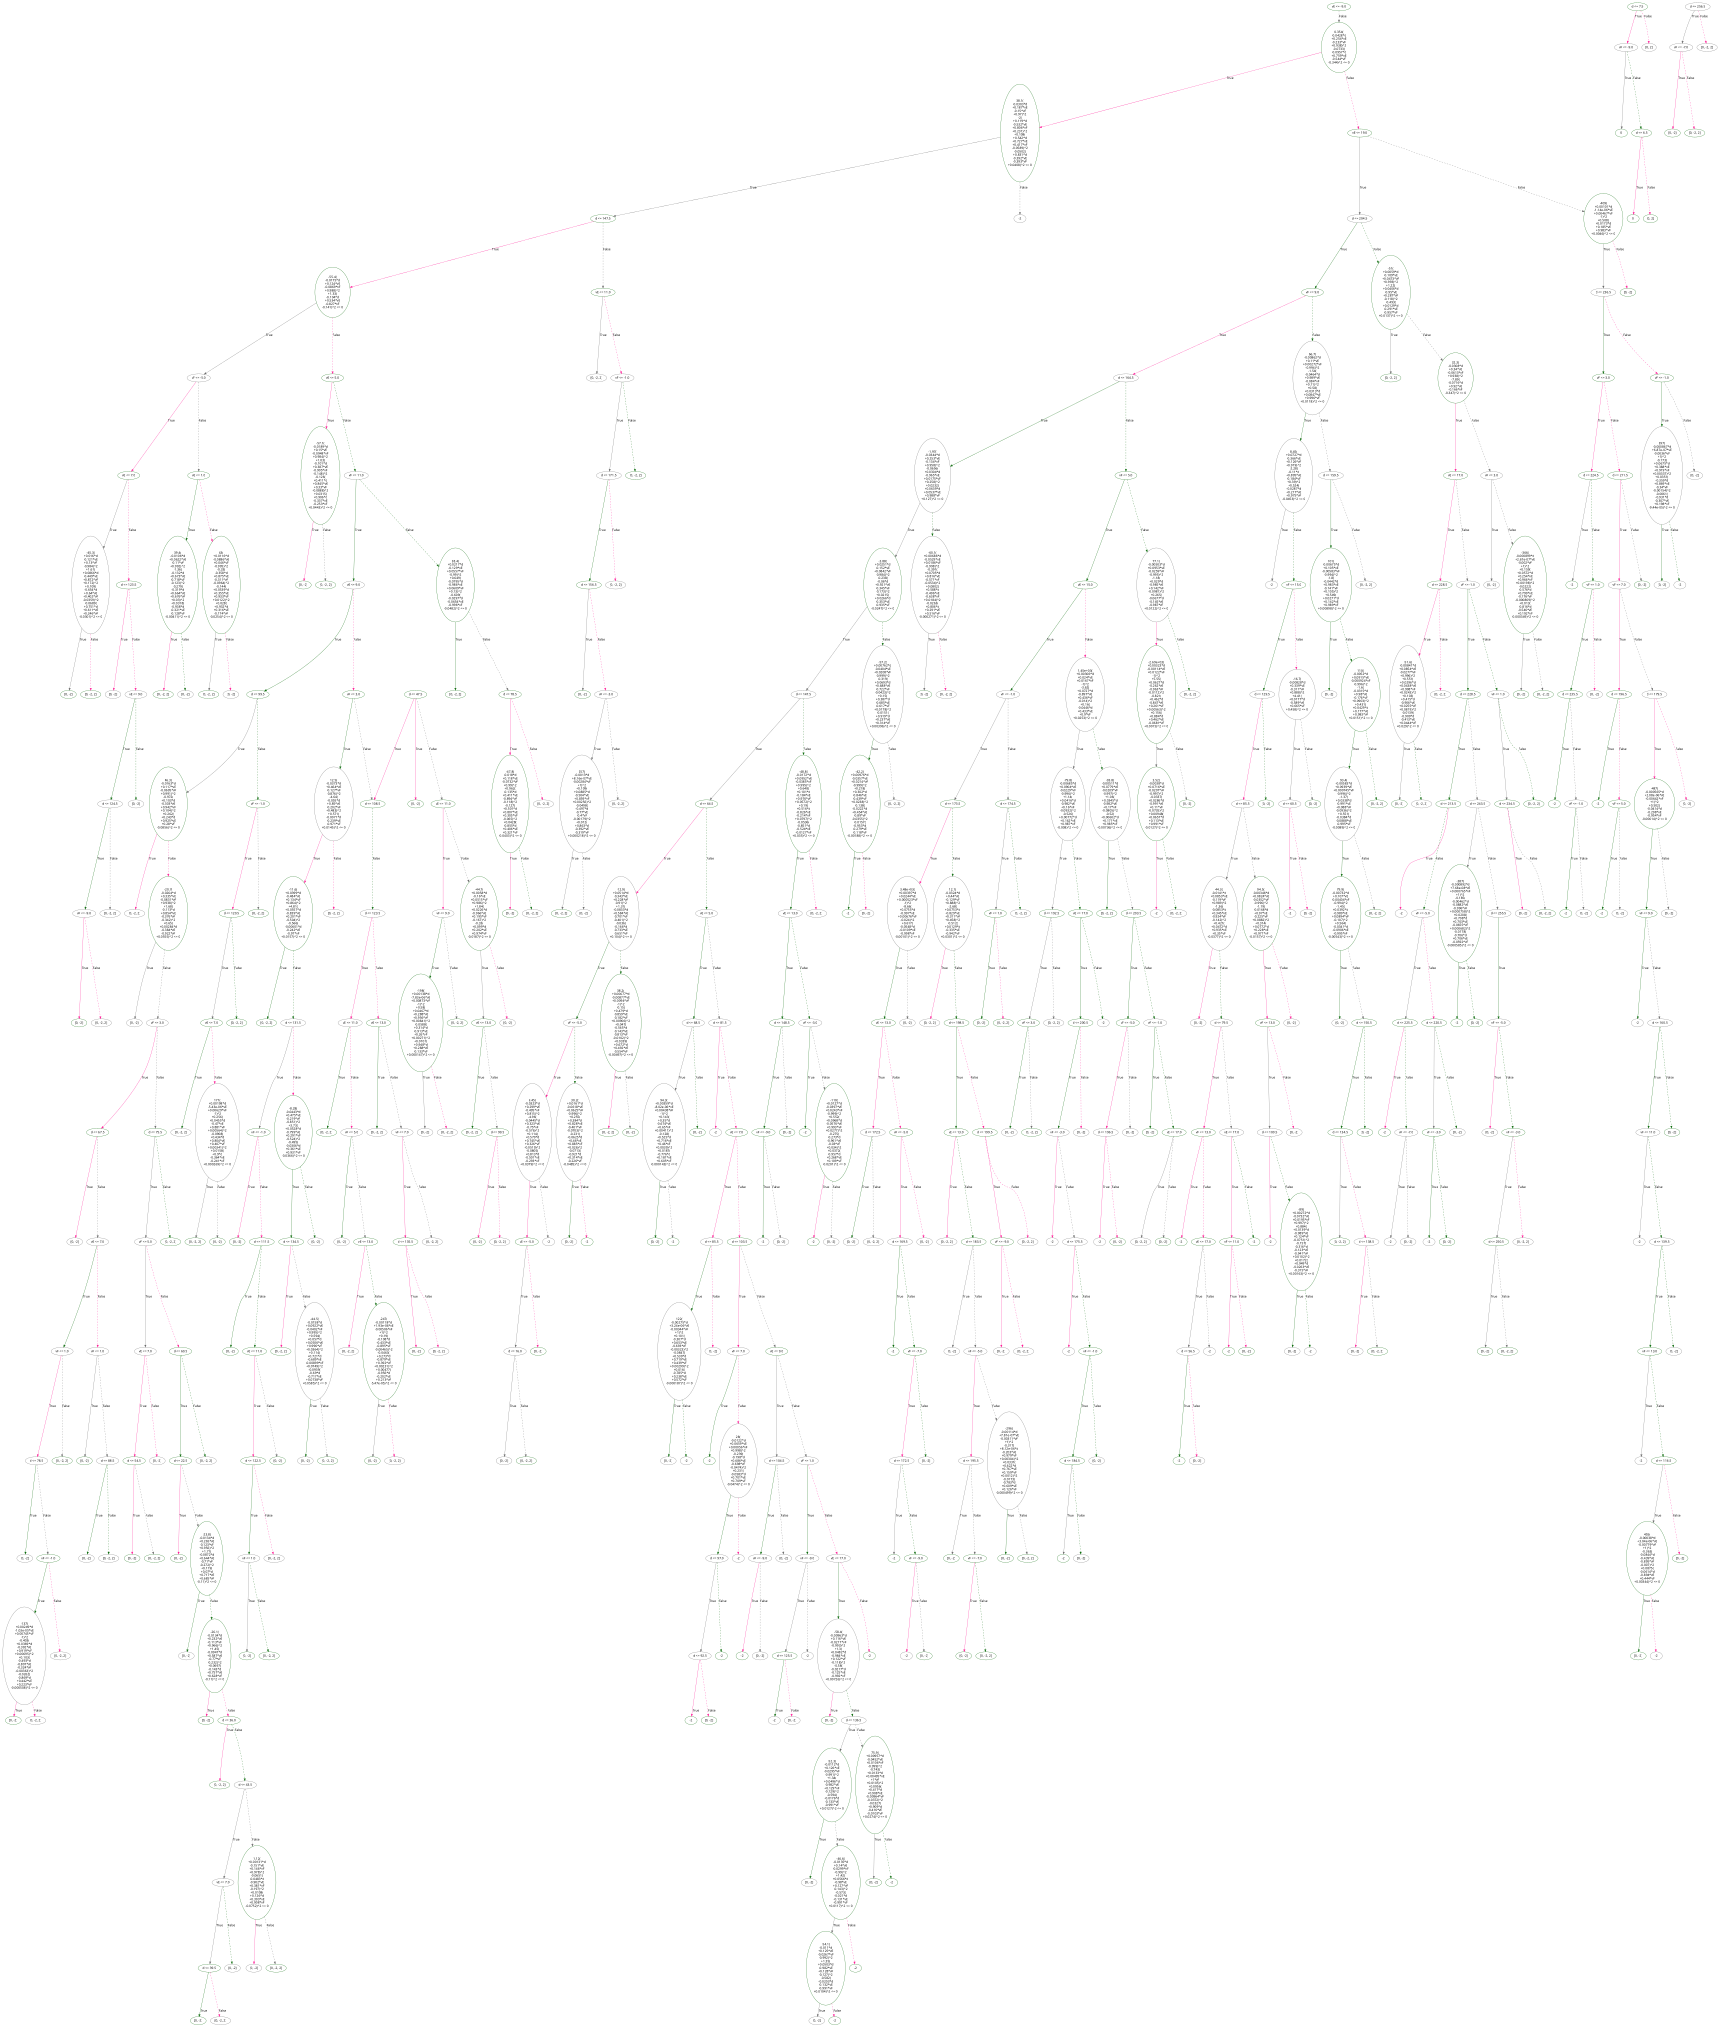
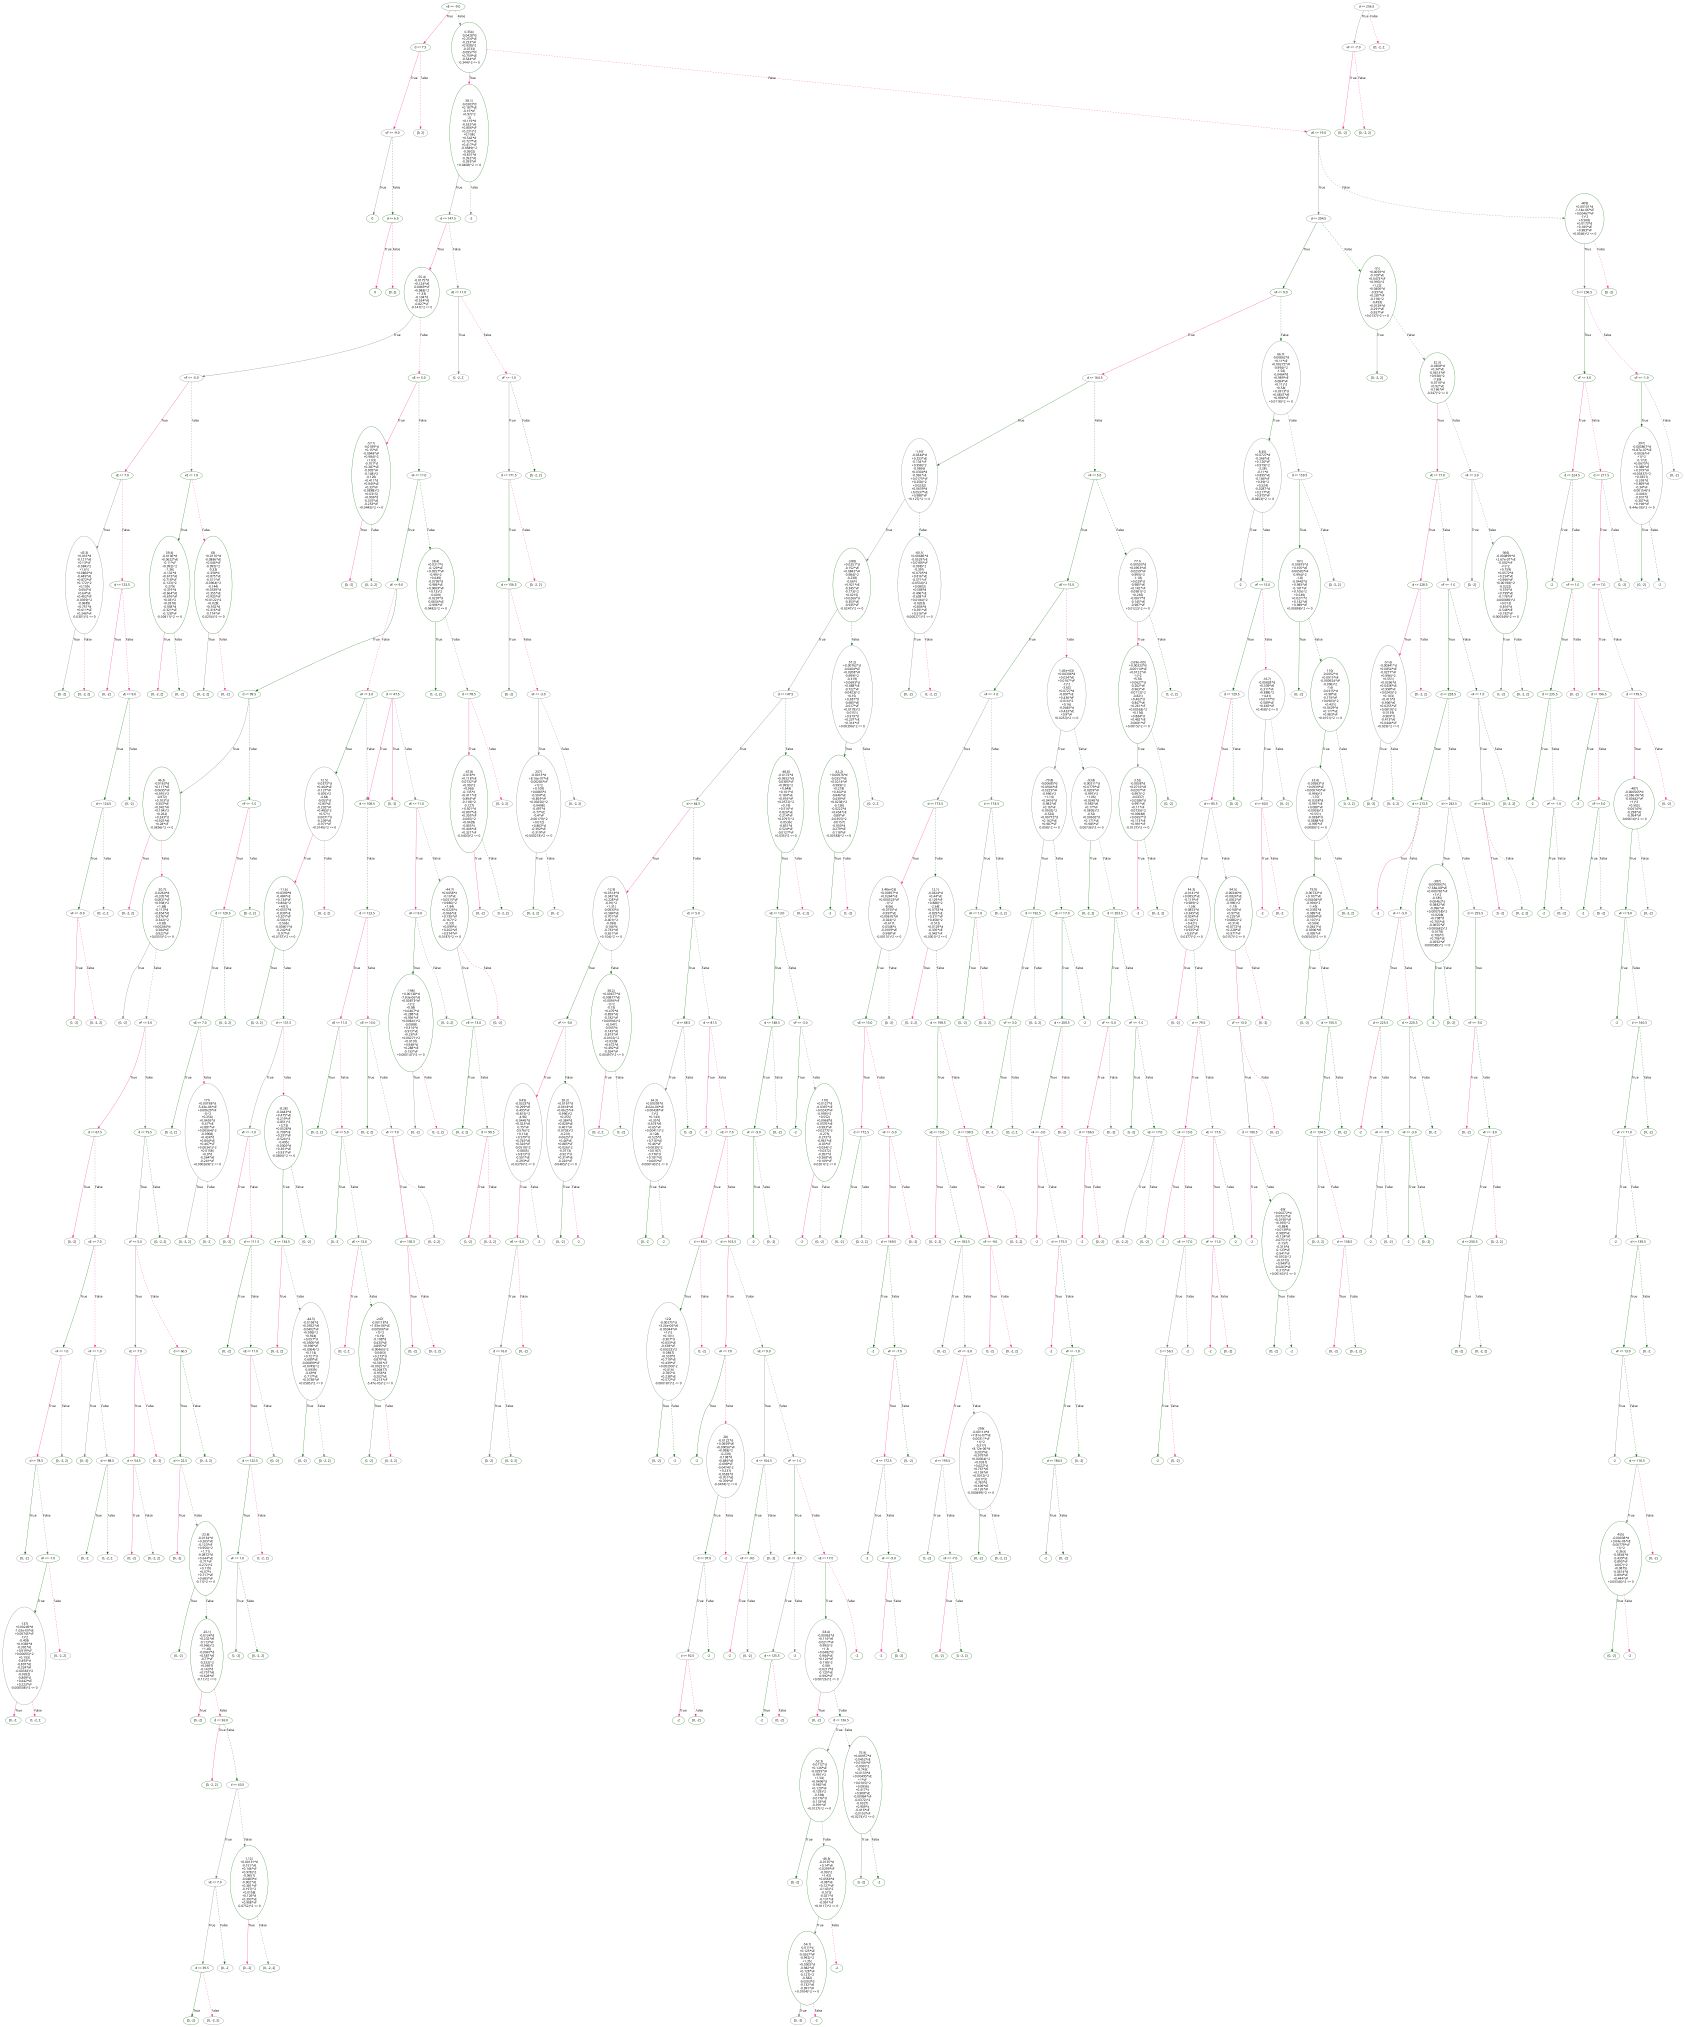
none -> (438, 26)
